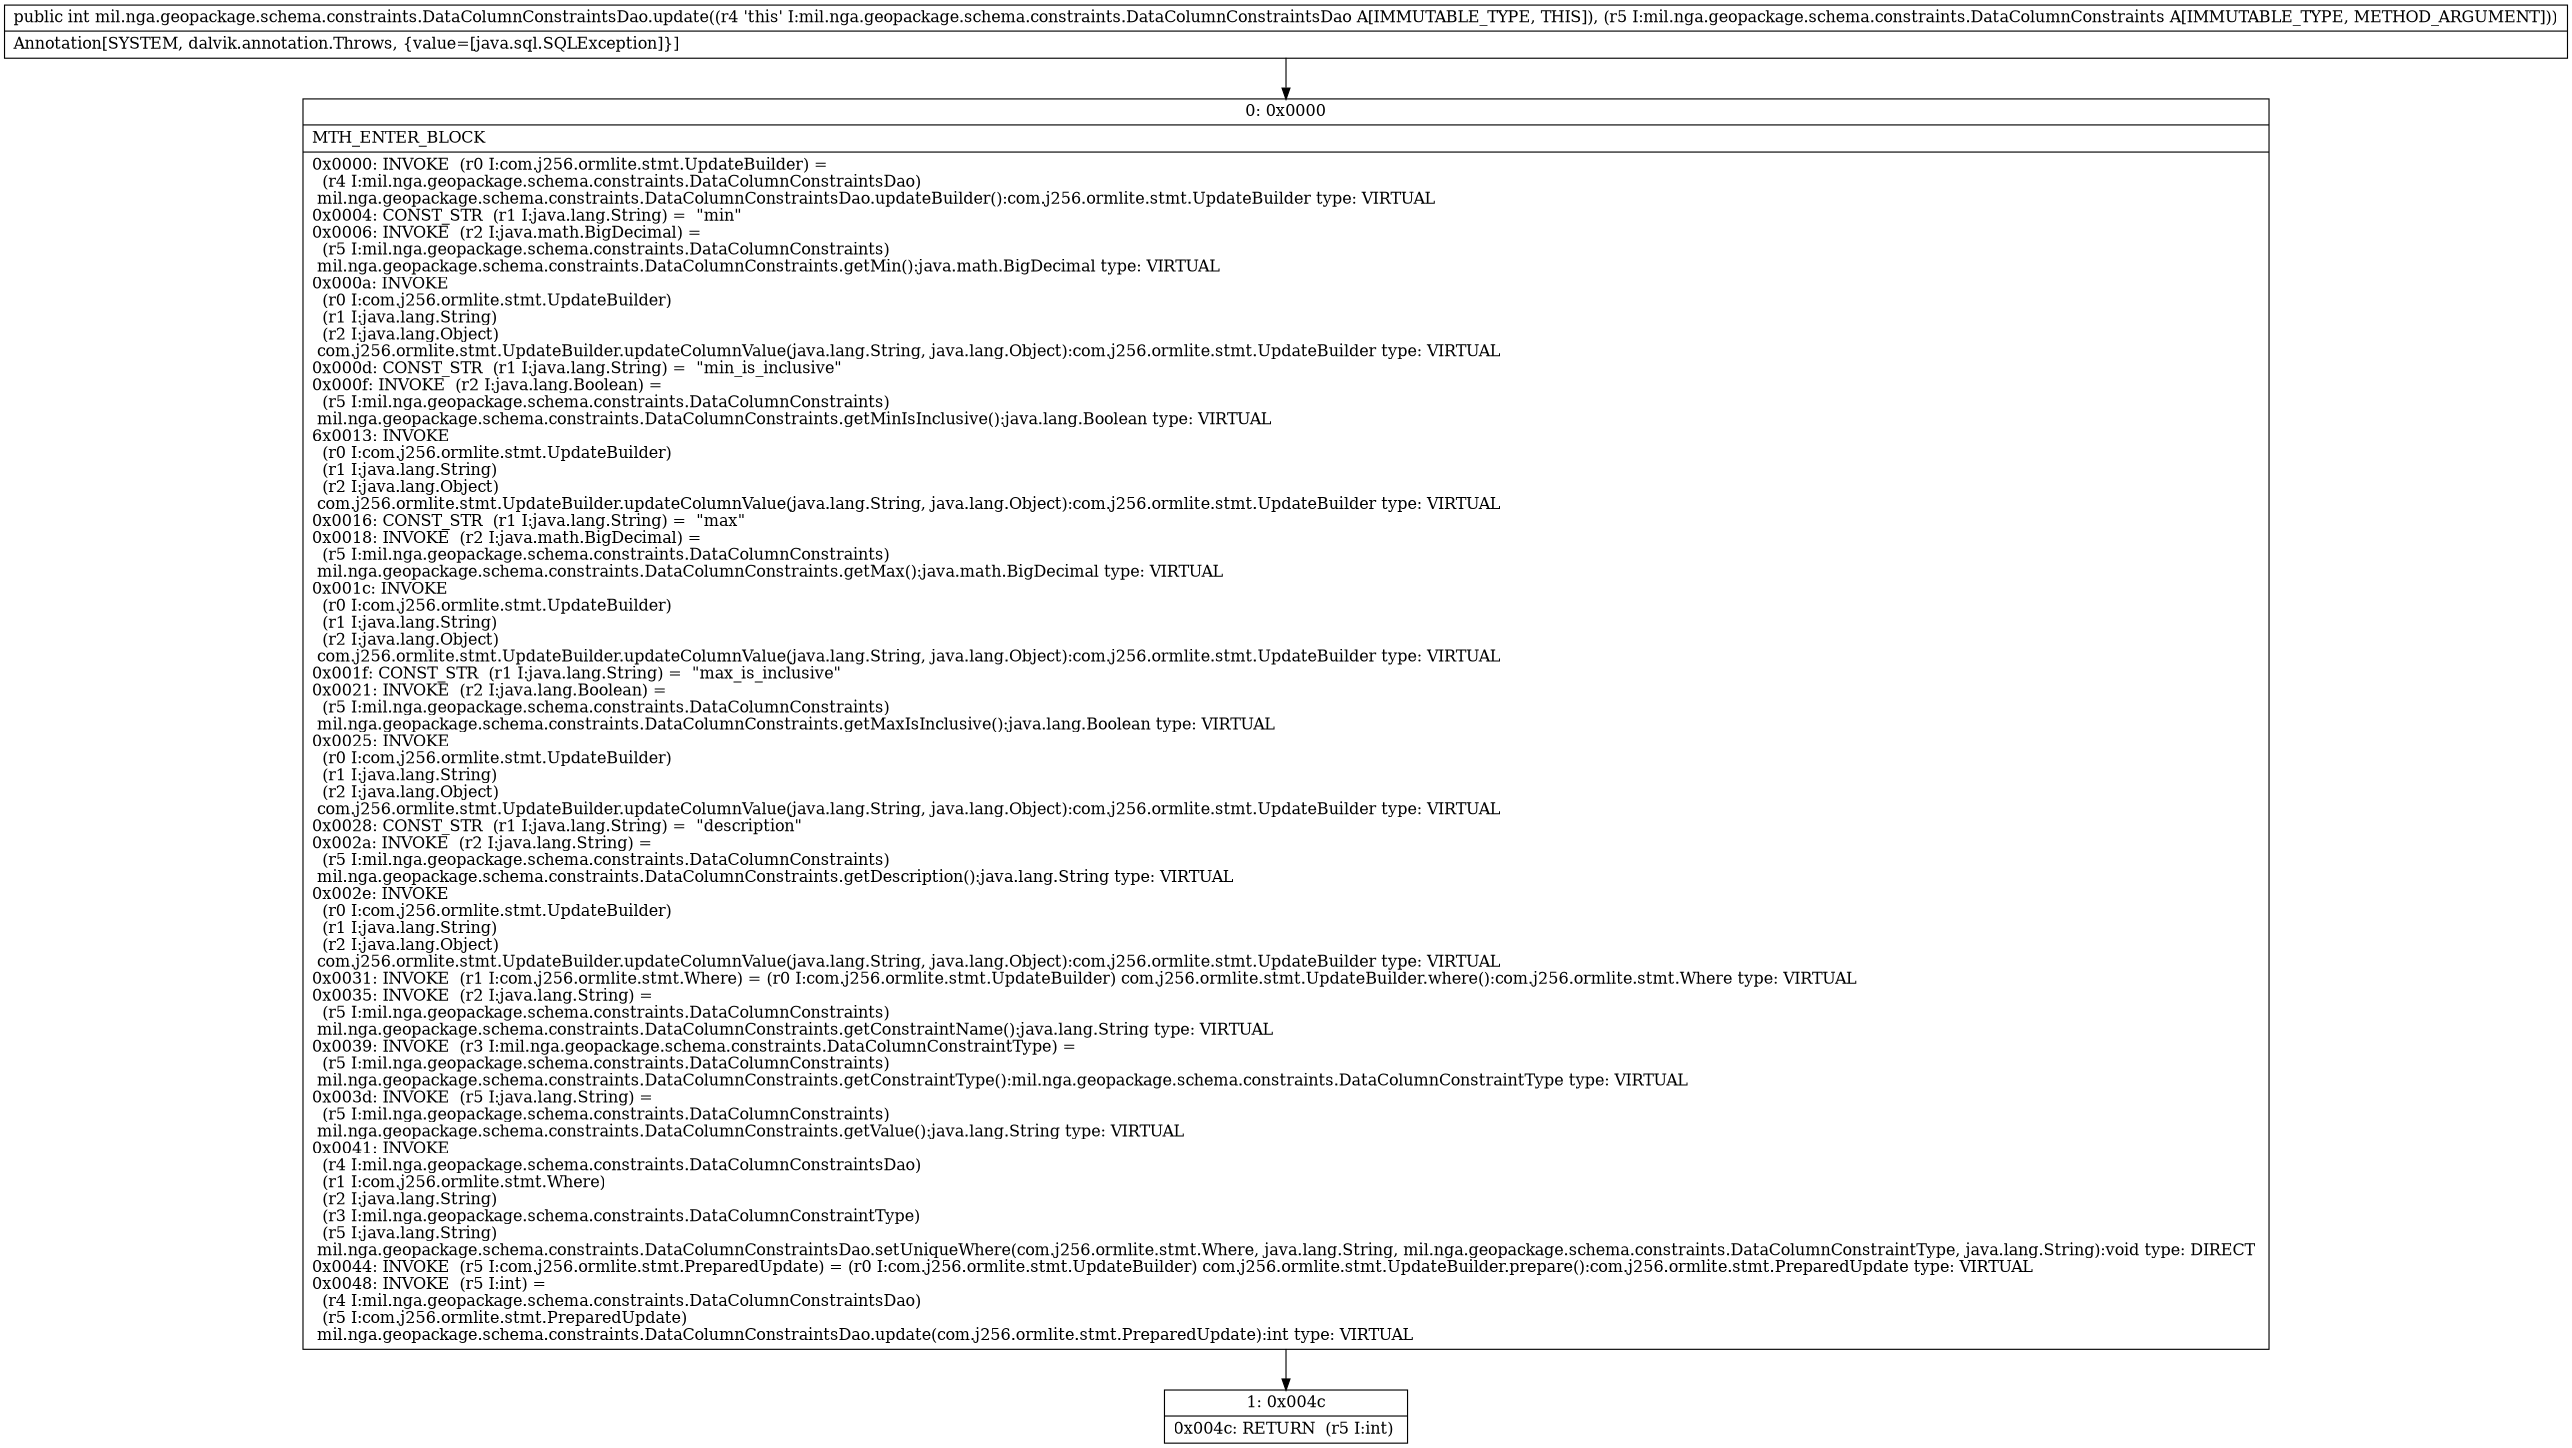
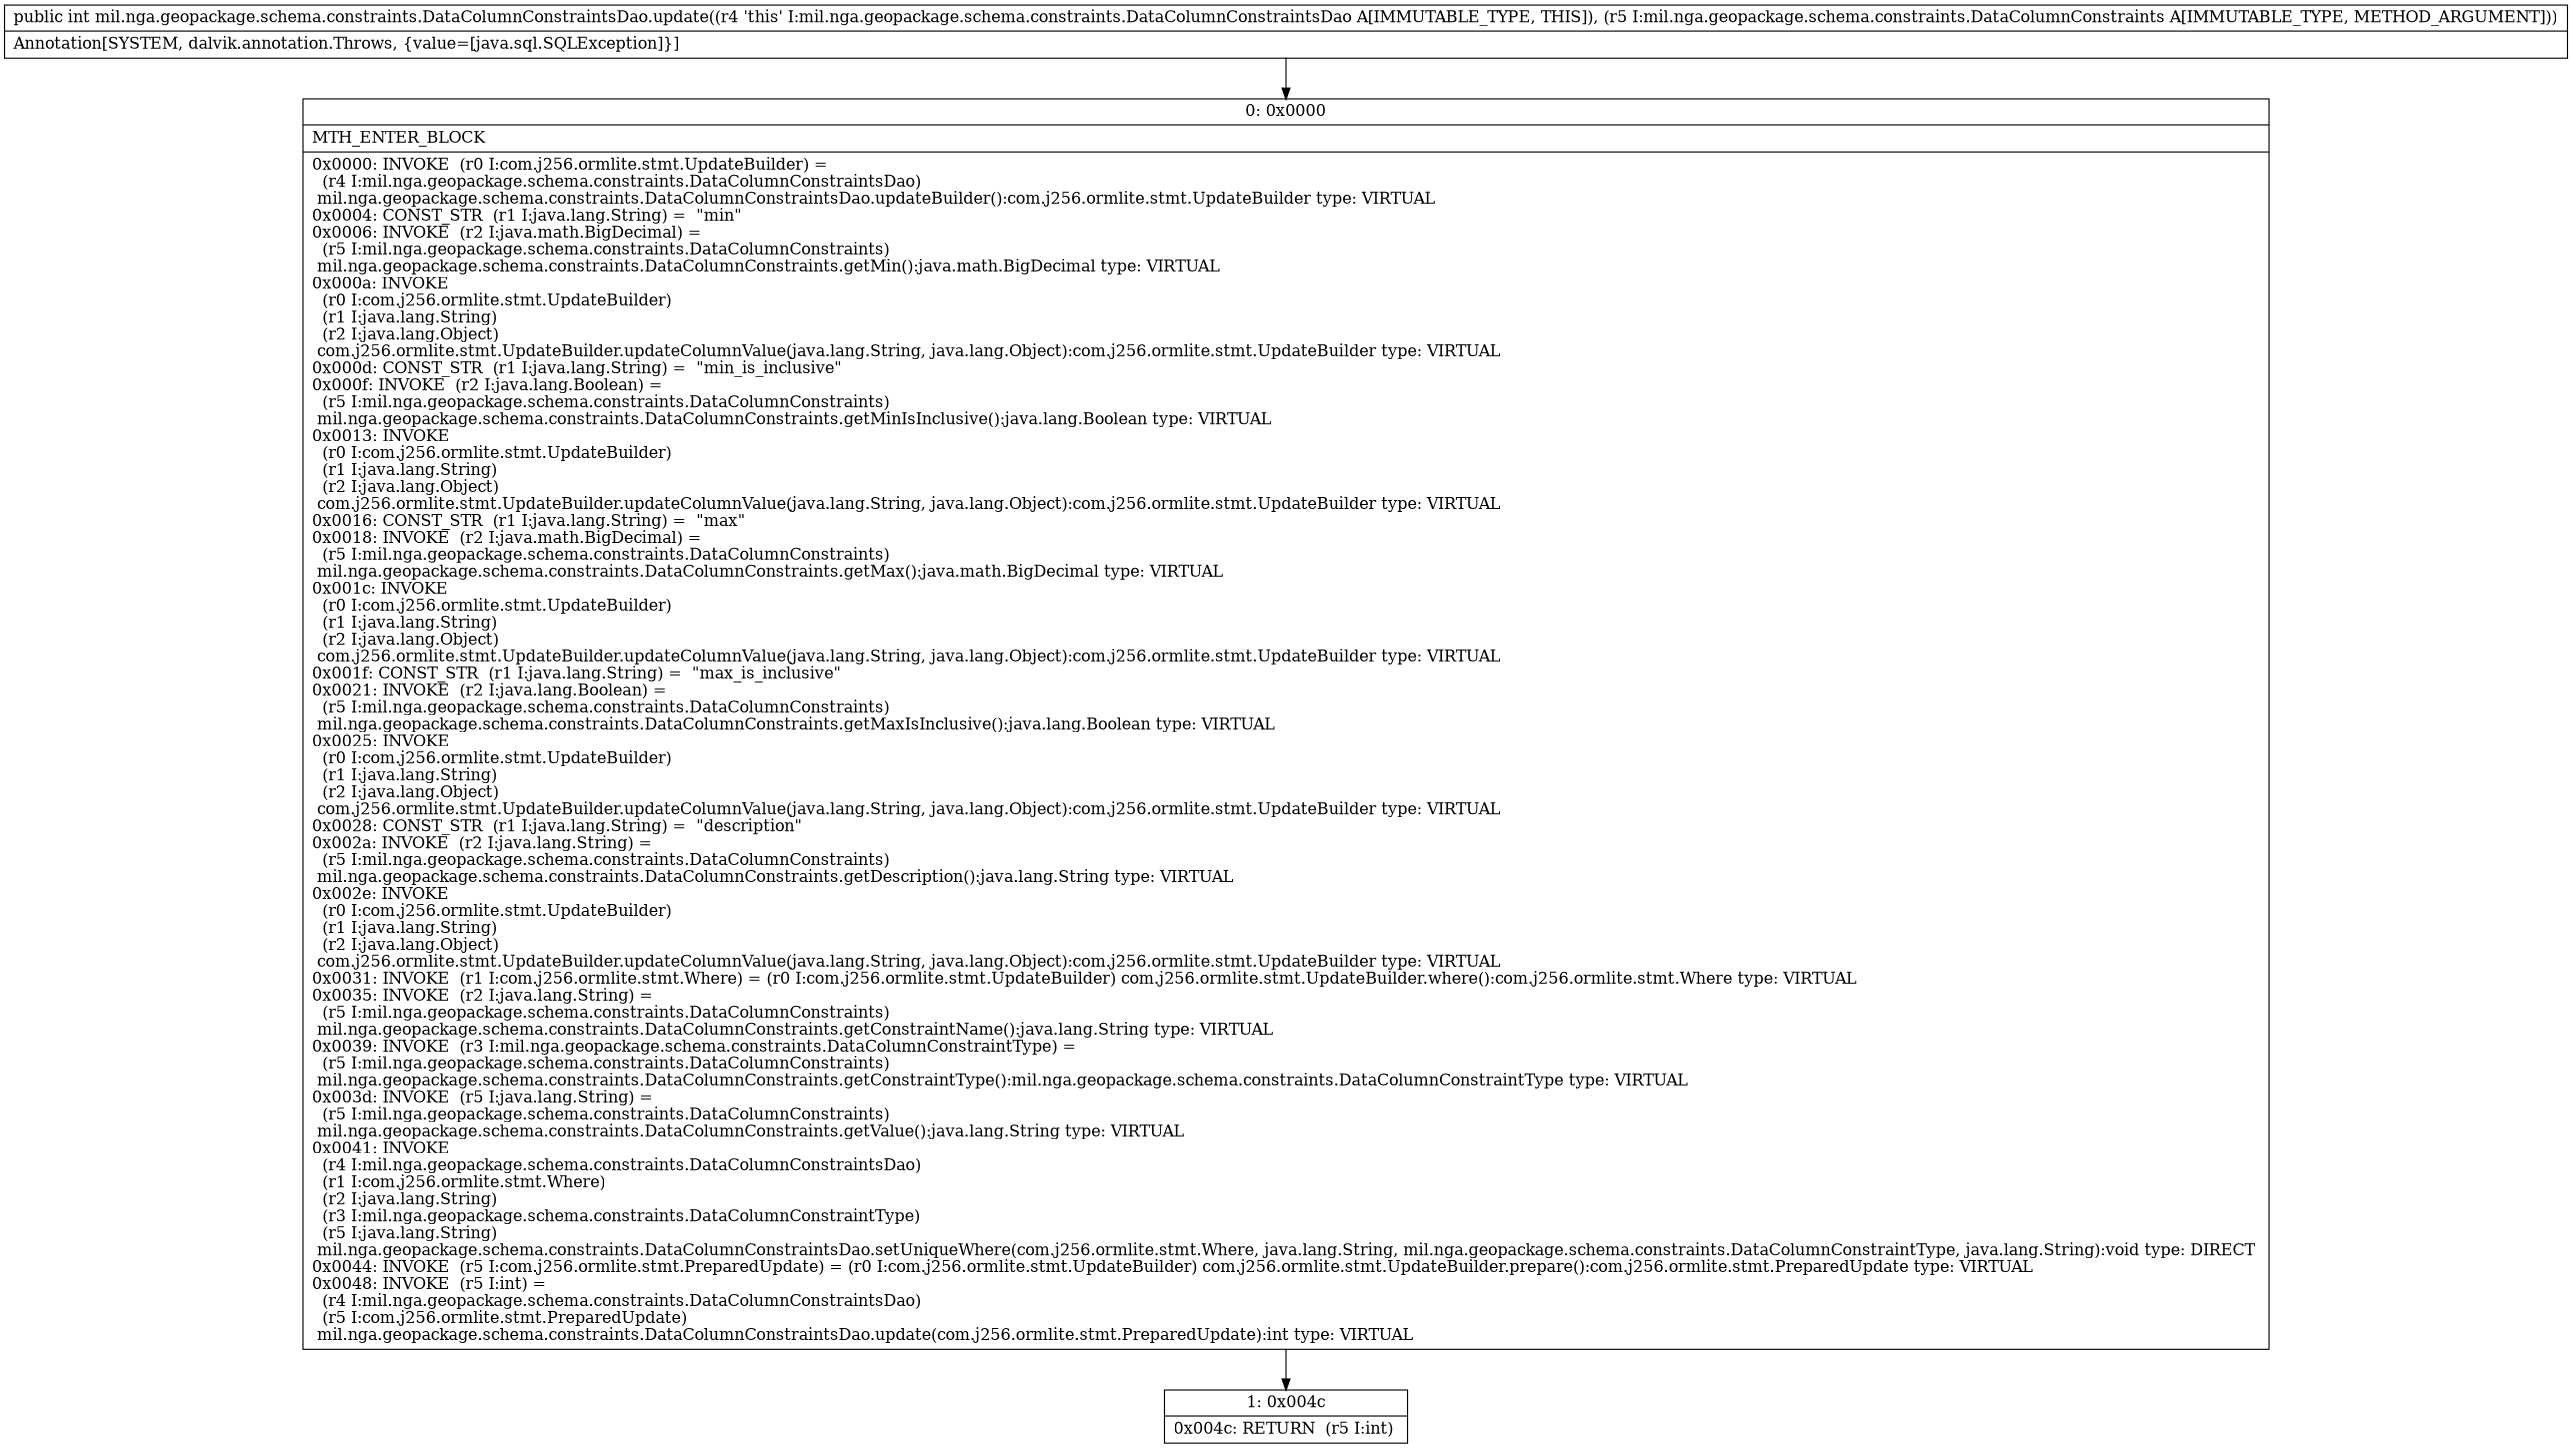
(386, 436) -> (386, 436)
